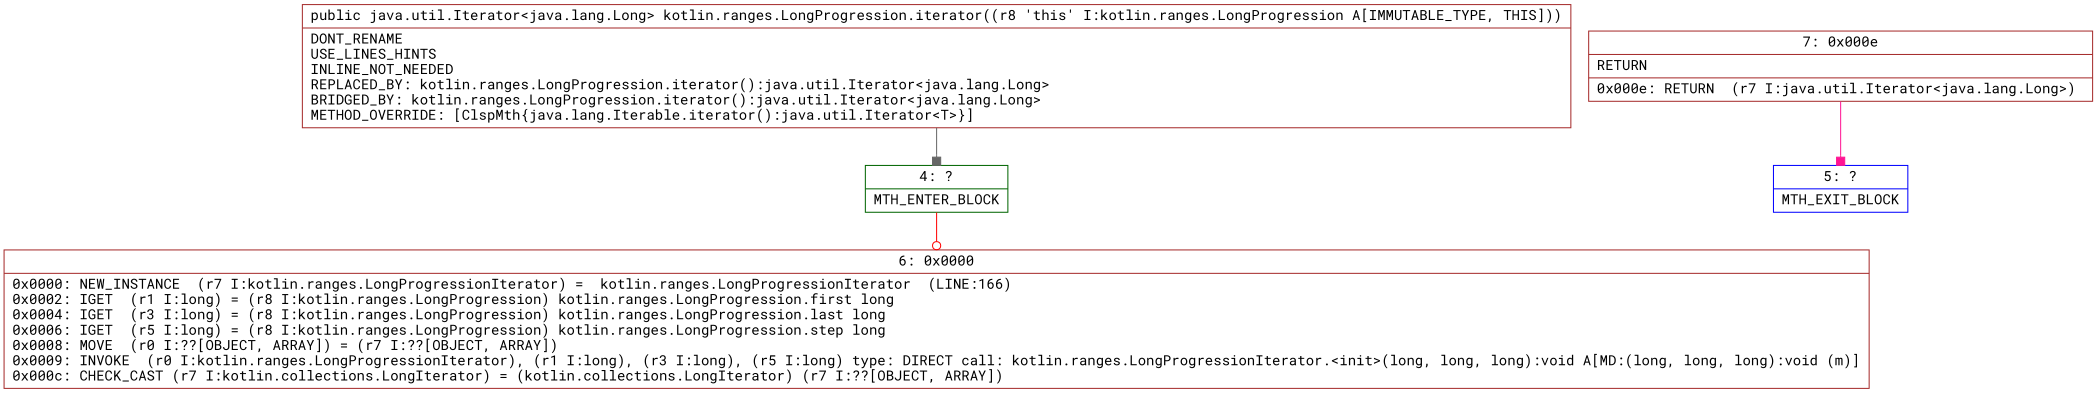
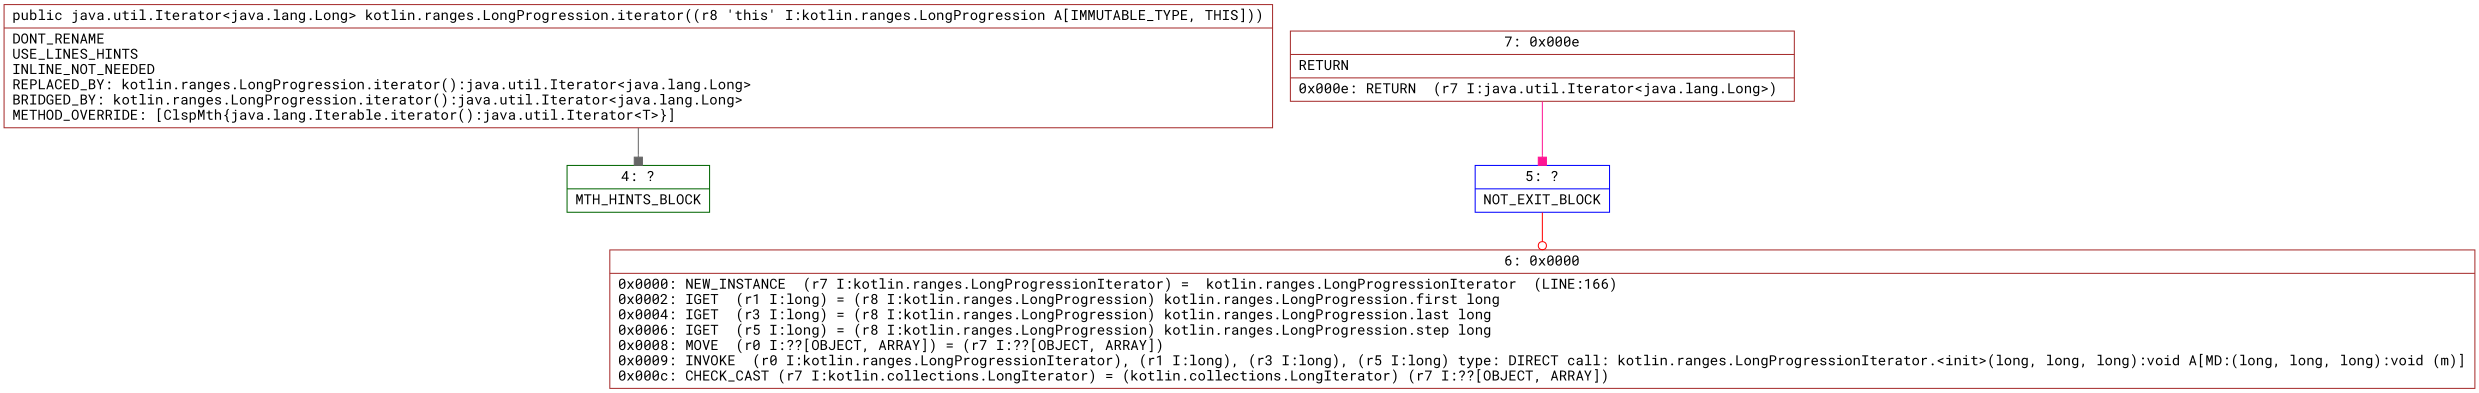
(937, 200) -> (638, 200)
(1841, 200) -> (1542, 200)
(937, 227) -> (1542, 227)
